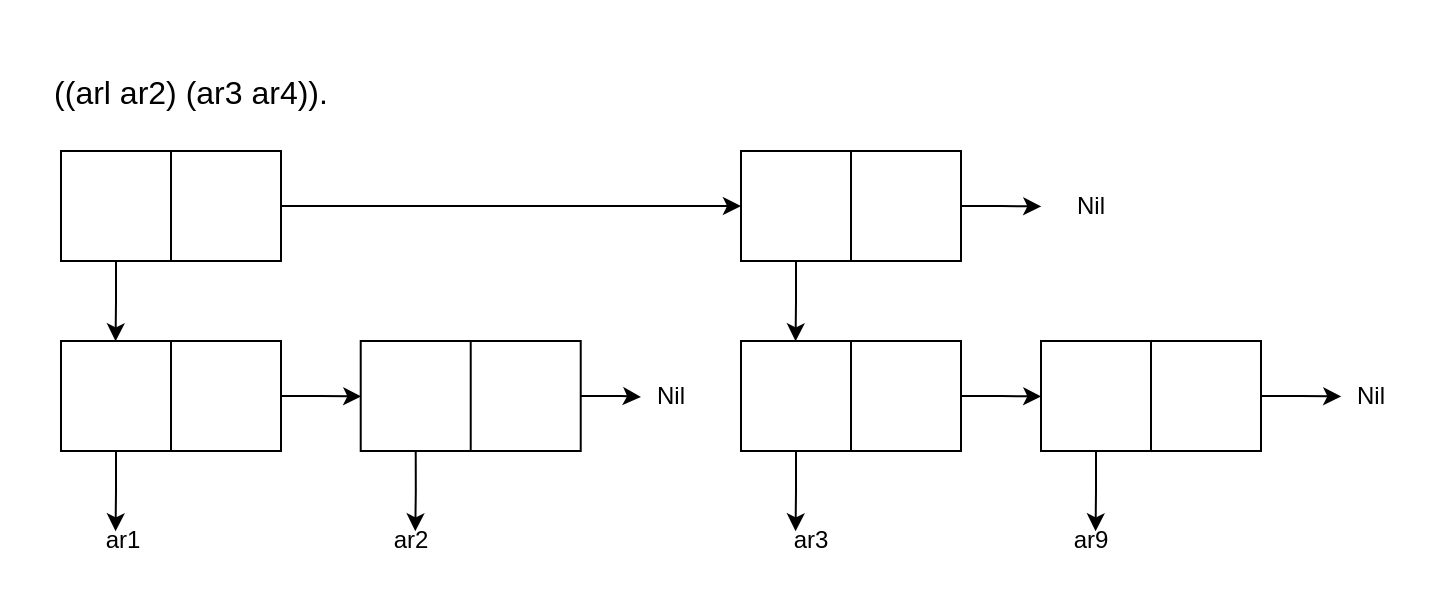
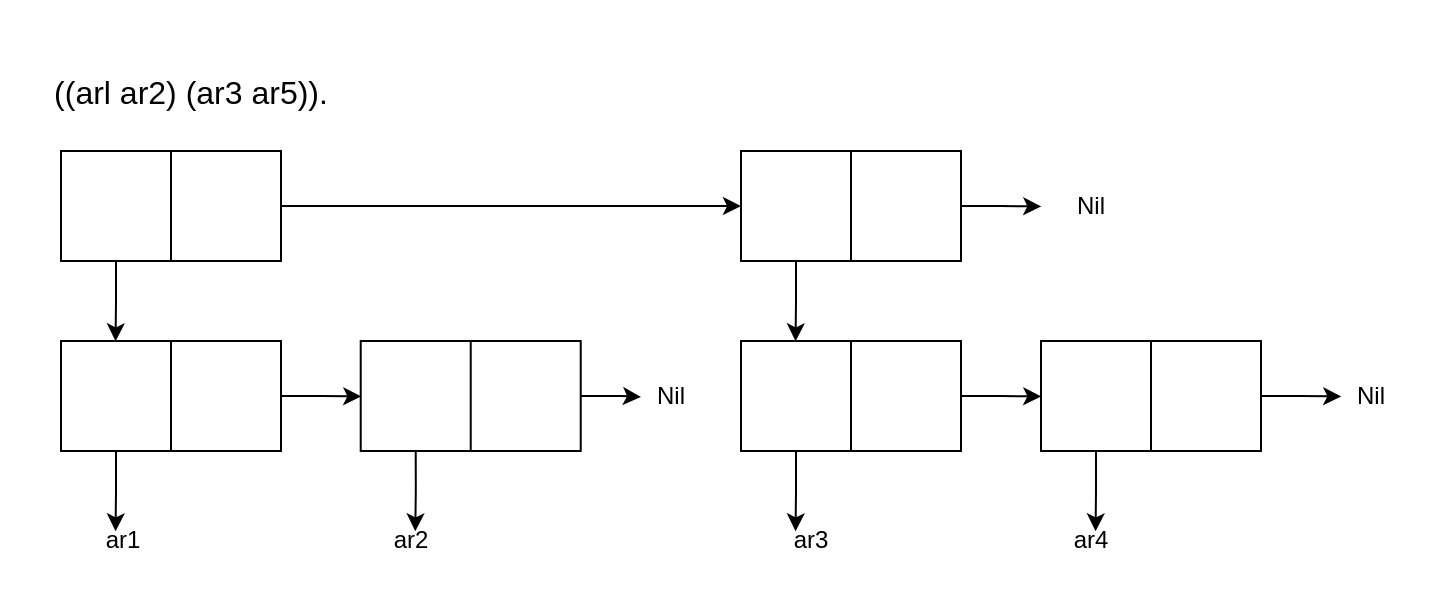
(192, 81) -> (192, 81)
(1092, 541) -> (1092, 541)
